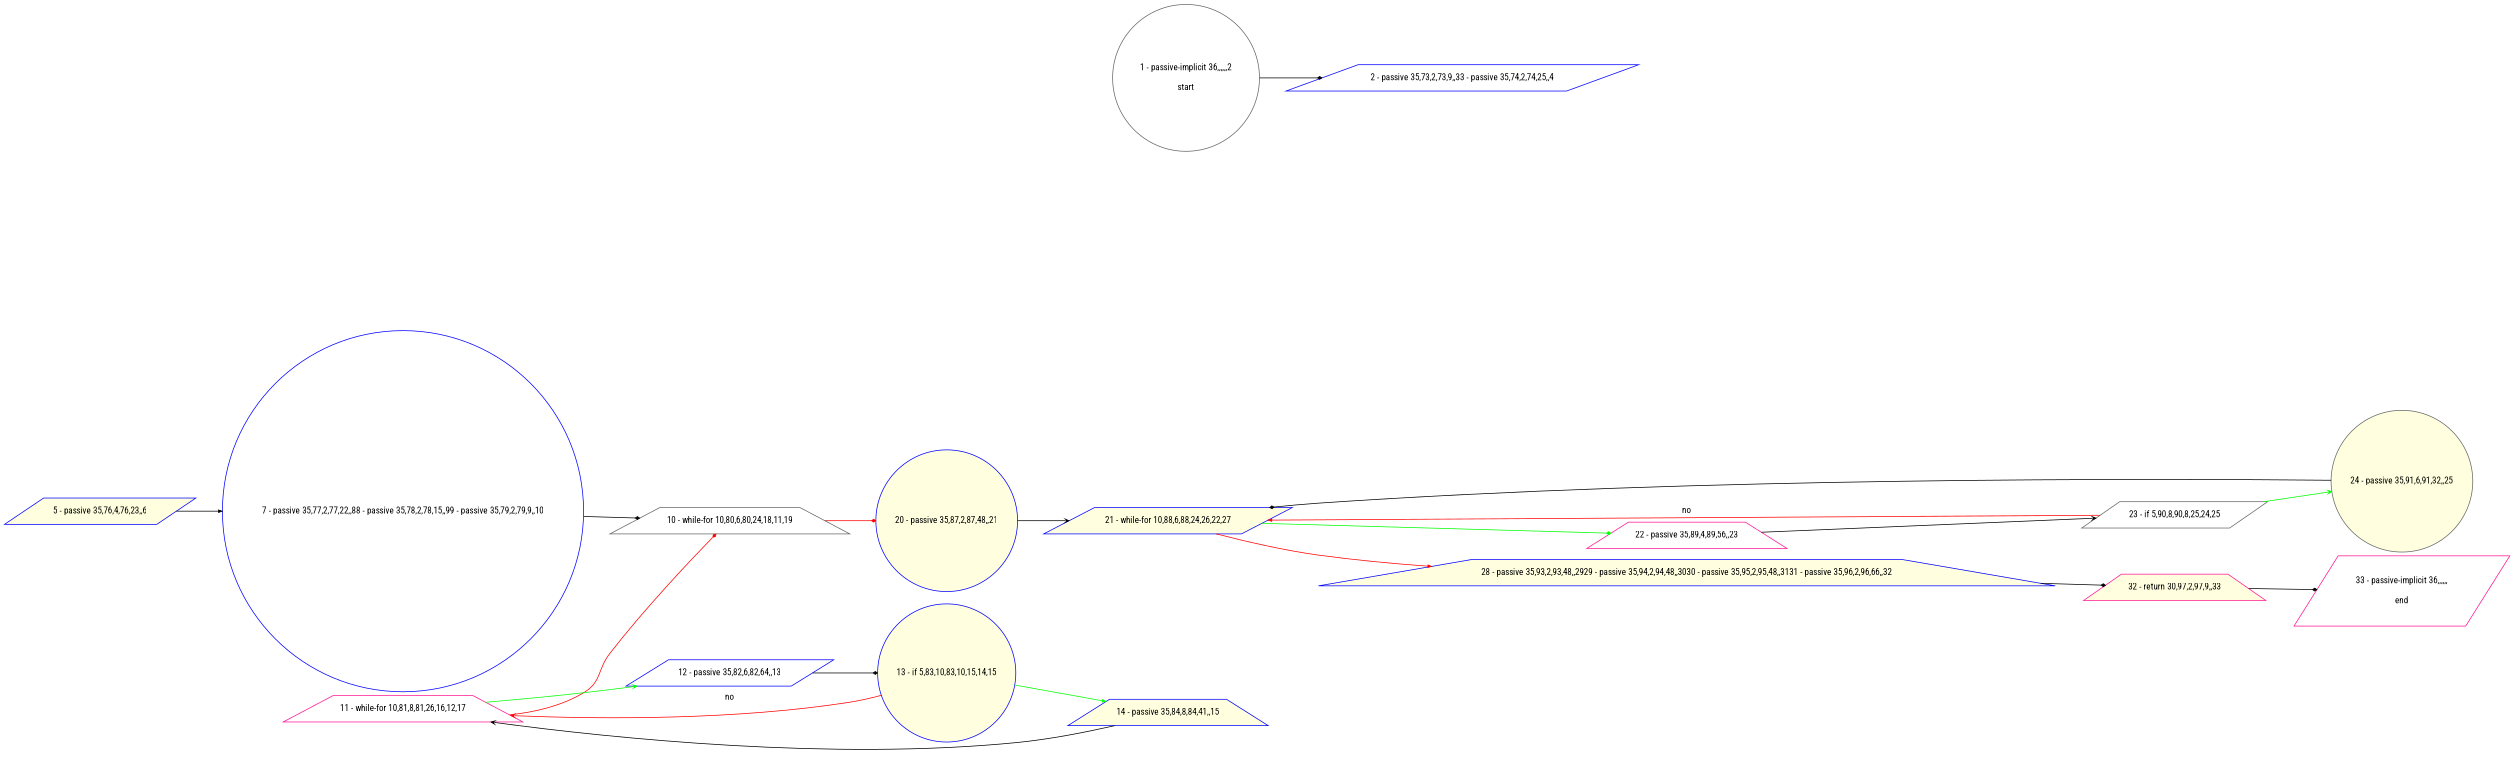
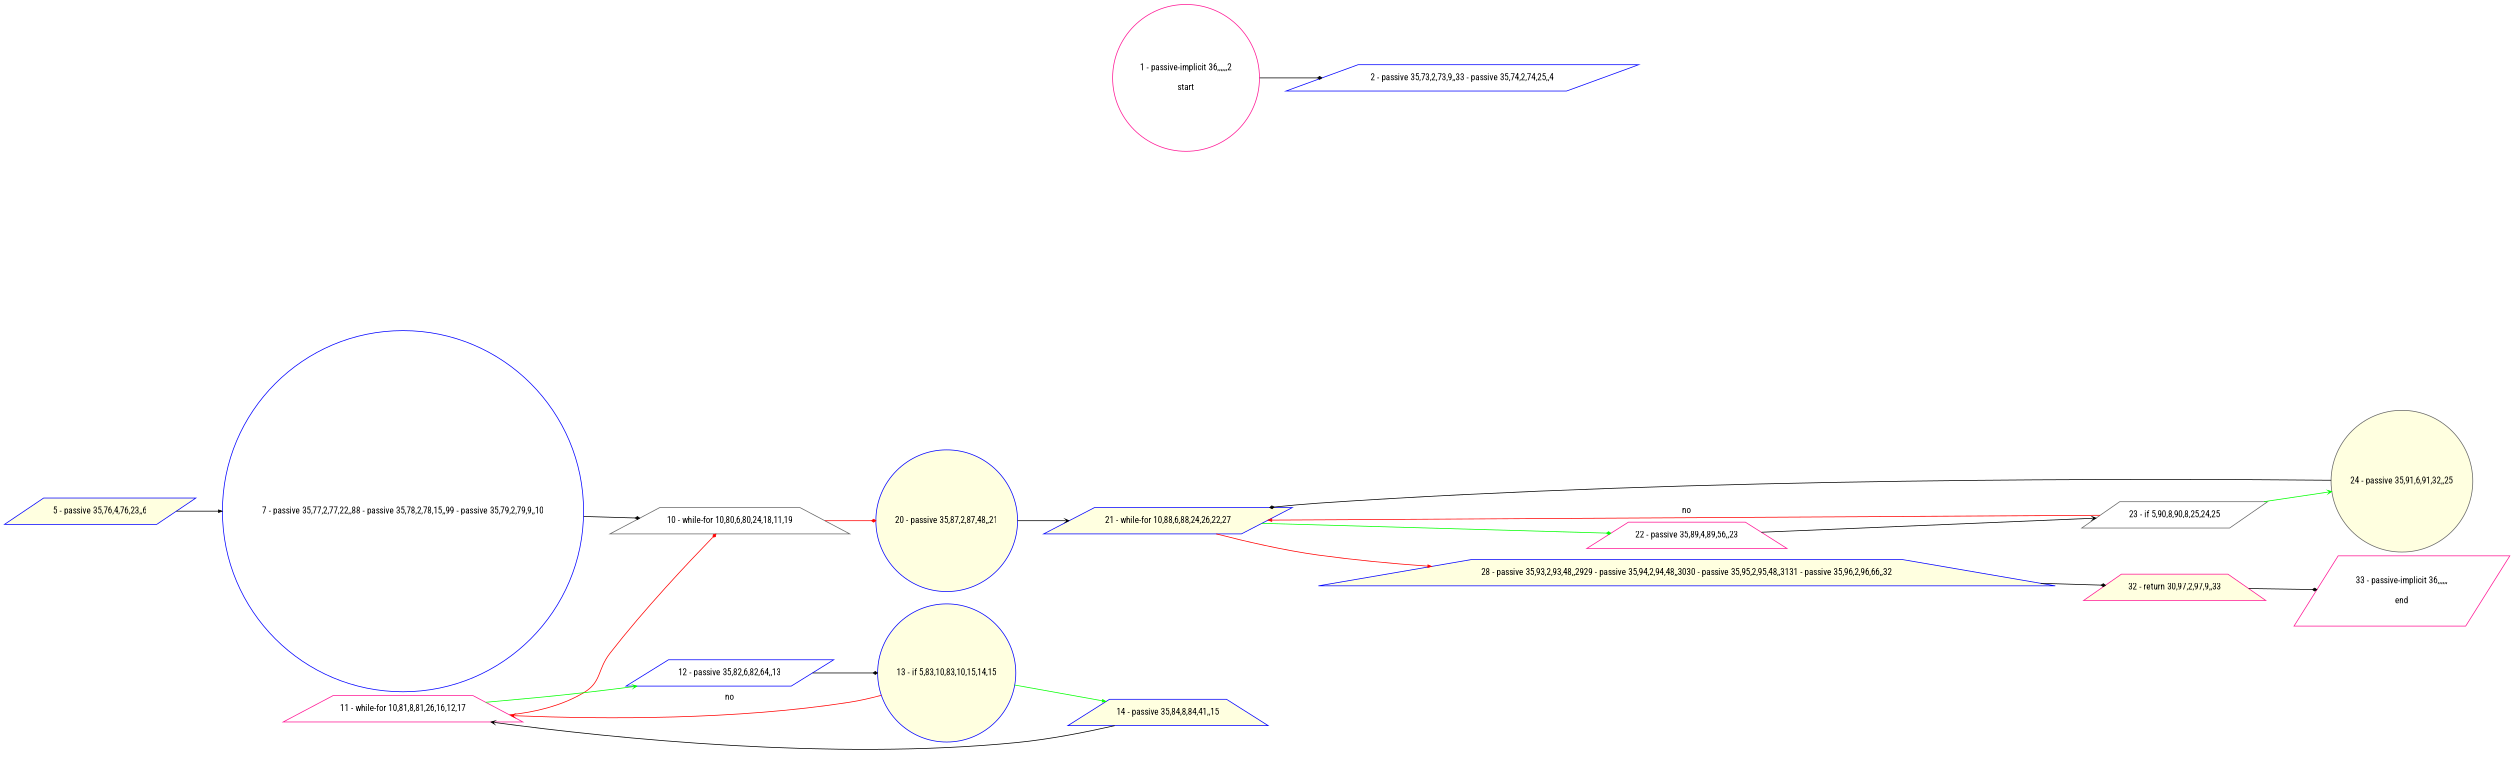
(1186, 78) -> (1186, 78)
